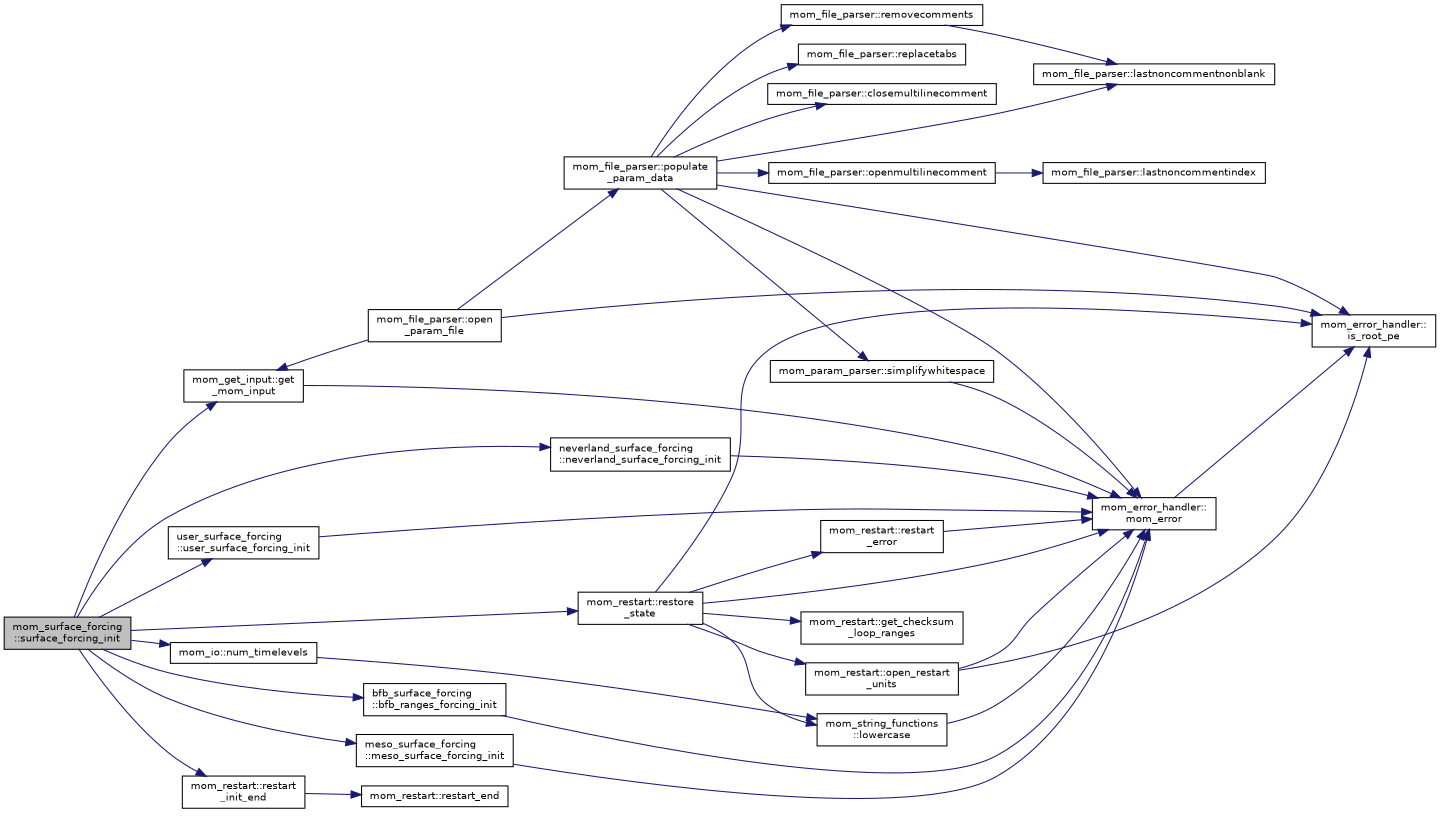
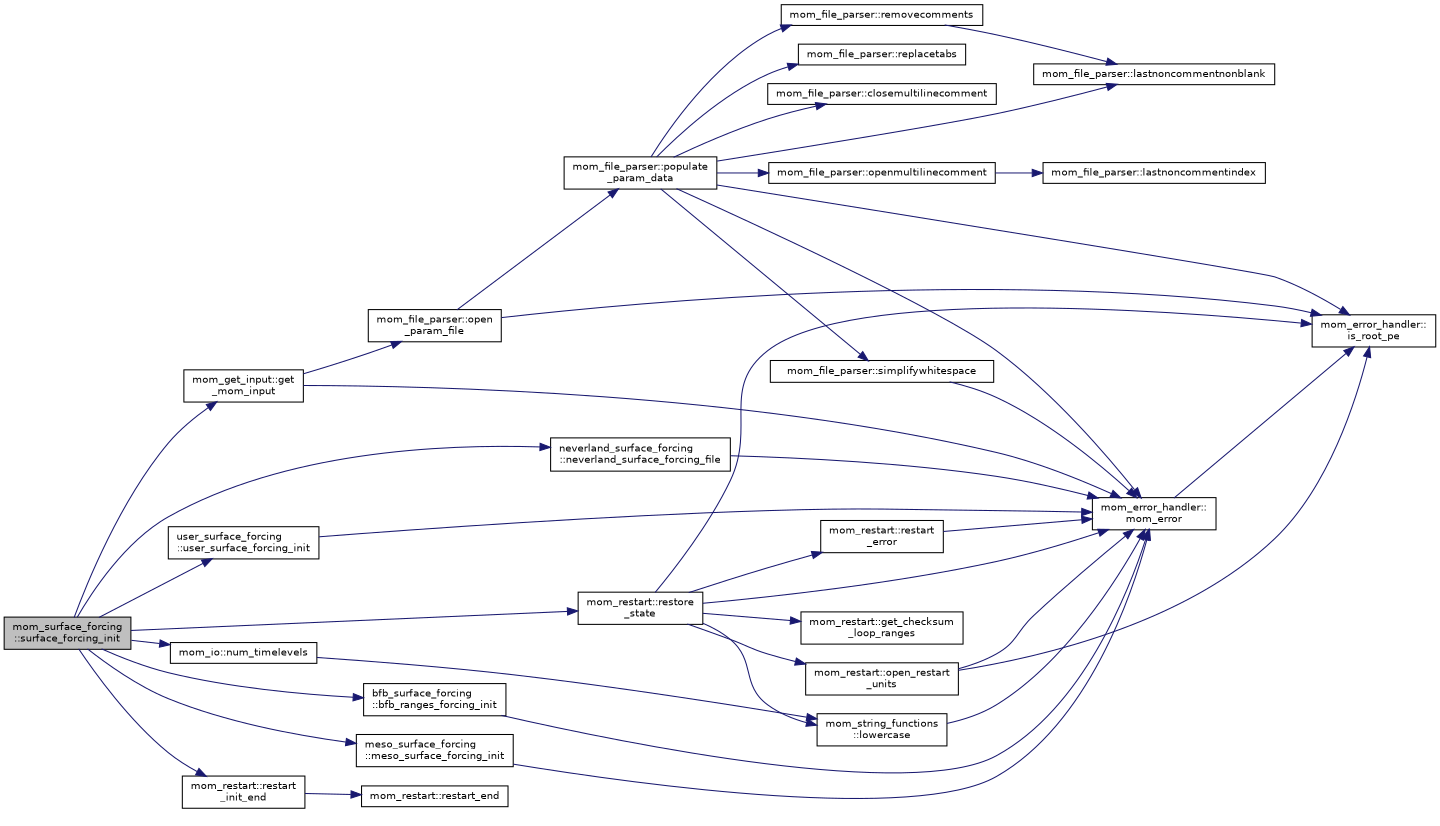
(327, 353) -> (348, 360)
(882, 371) -> (882, 371)
(640, 455) -> (640, 455)
